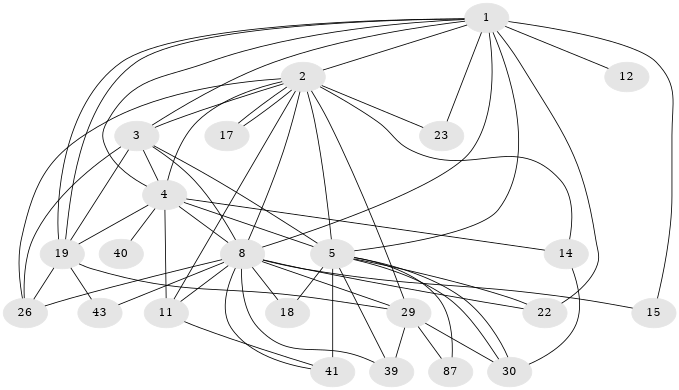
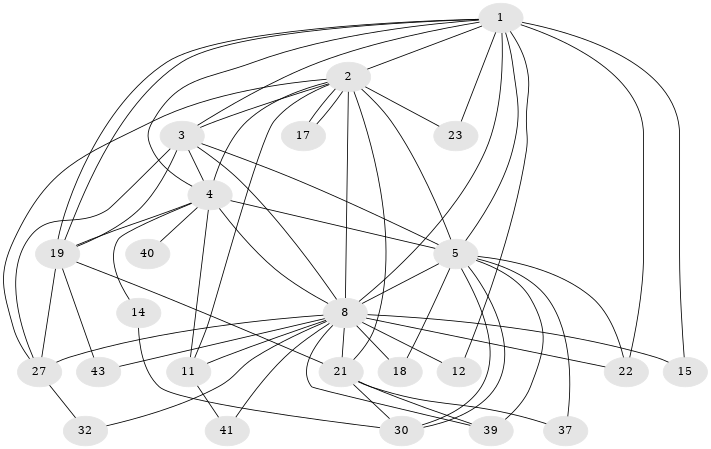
(472, 160) -> none
(25, 313) -> (40, 372)
(333, 313) -> (400, 284)
(409, 313) -> (341, 372)
none -> (402, 342)
(451, 372) -> (566, 431)
none -> (85, 431)
